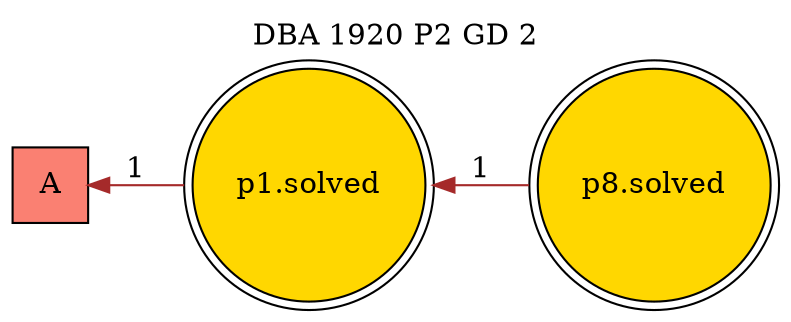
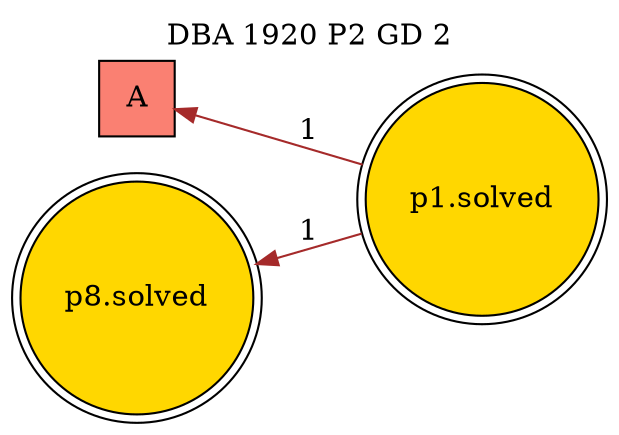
(492, 185) -> (319, 246)
